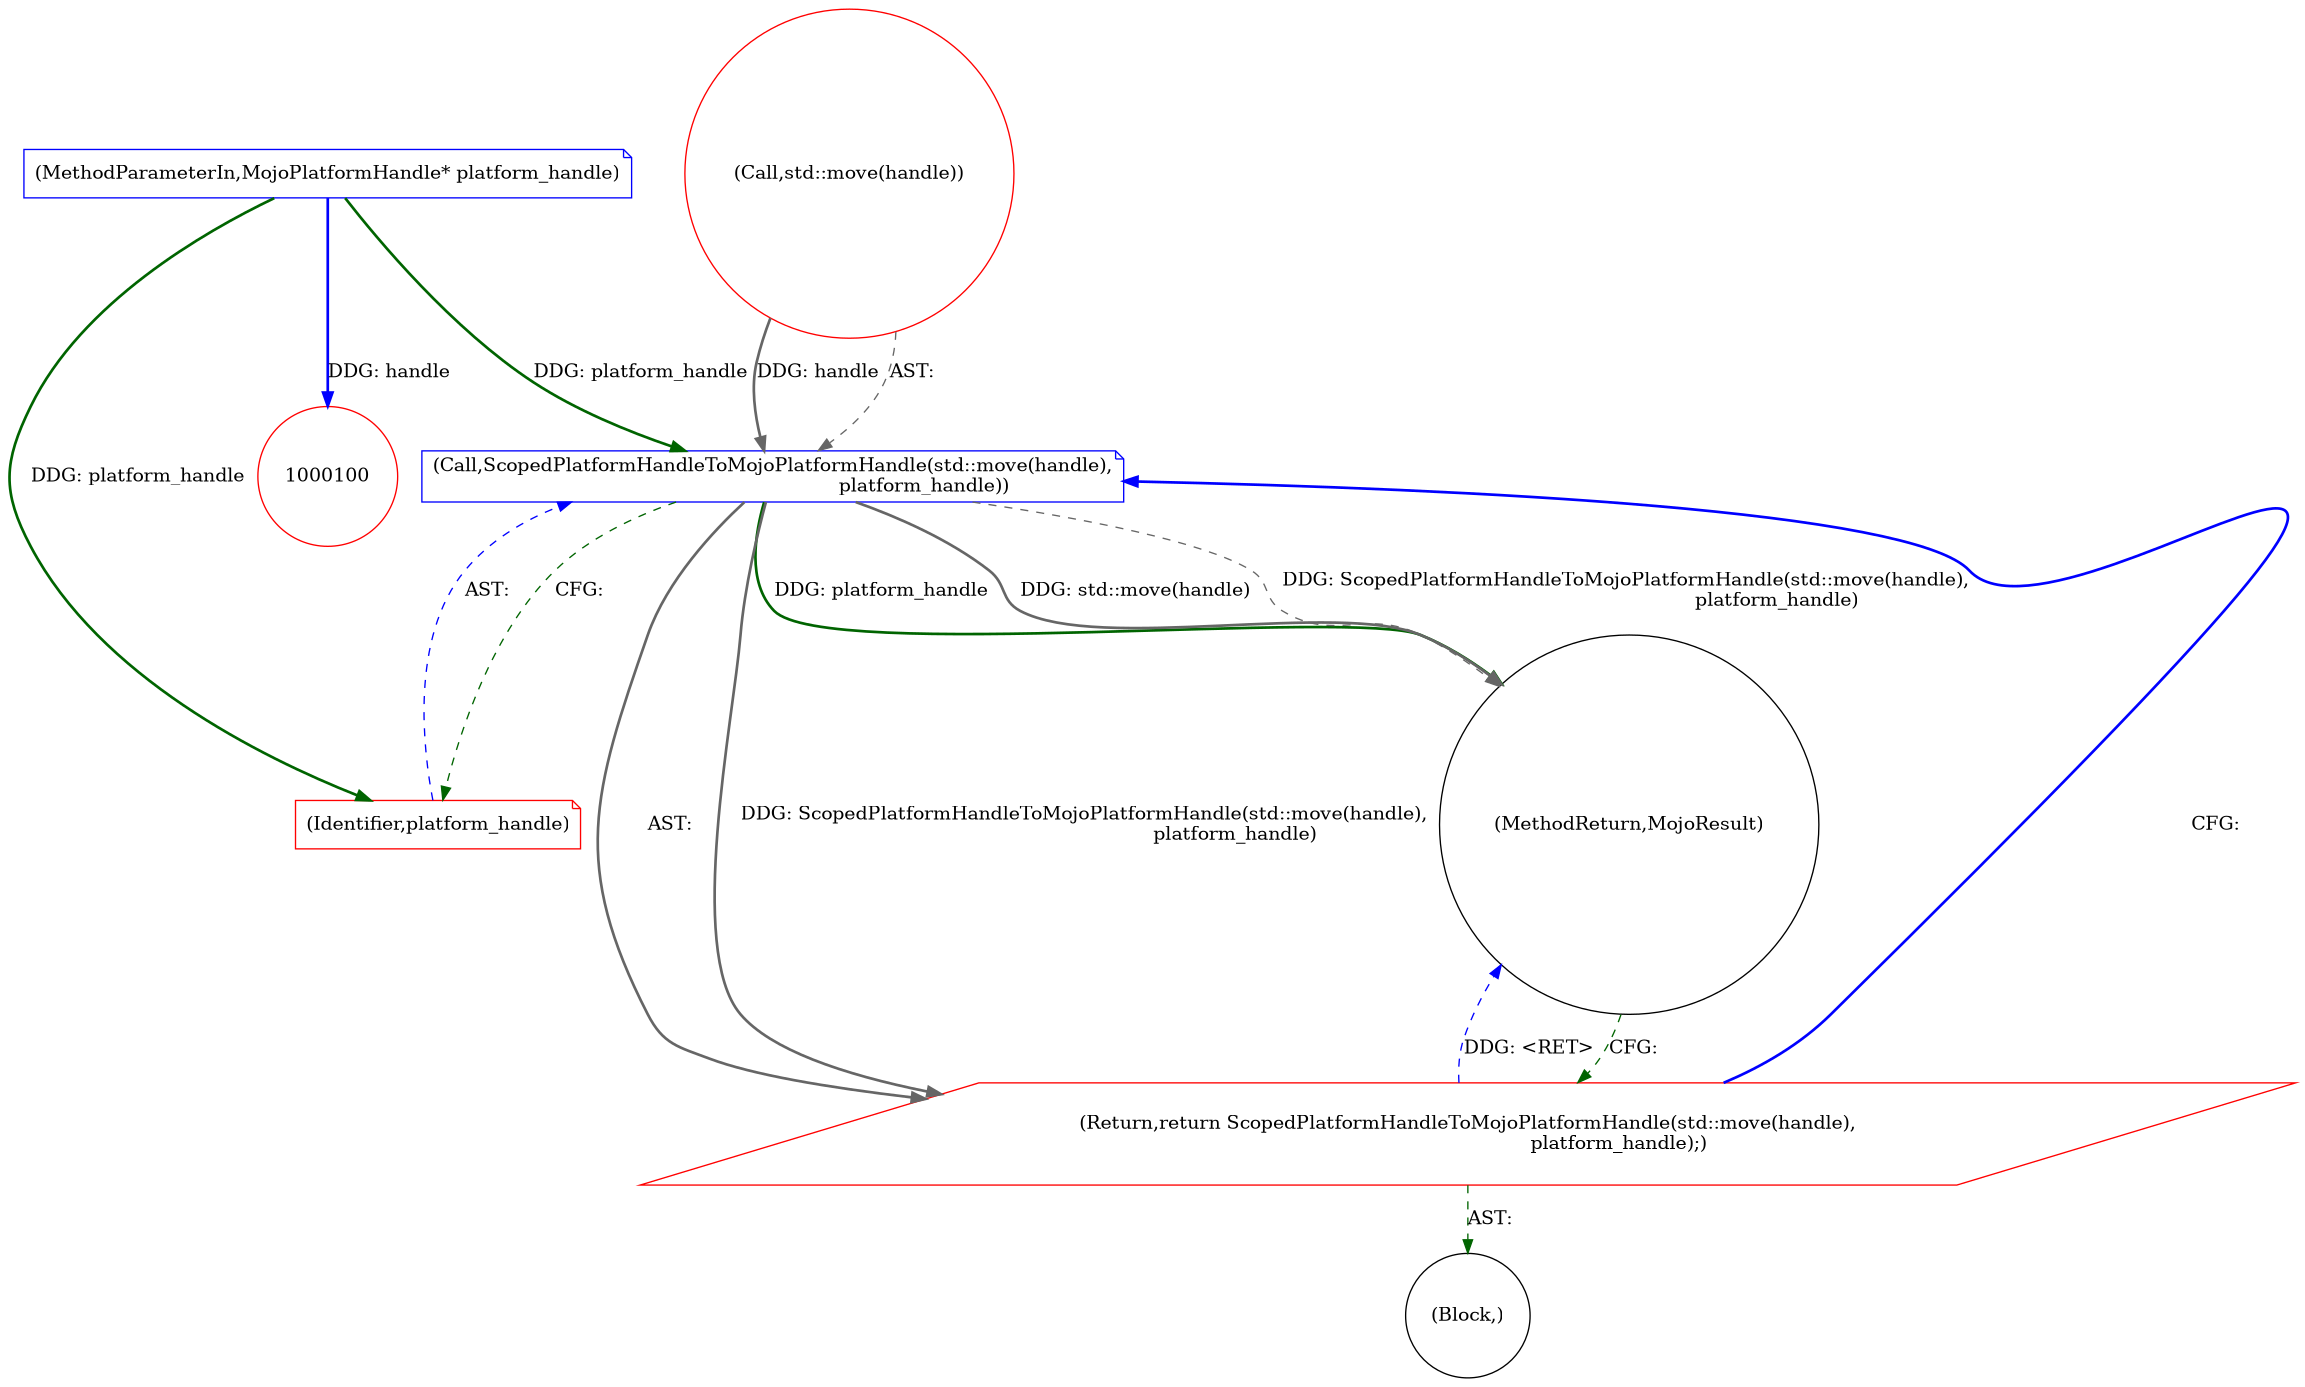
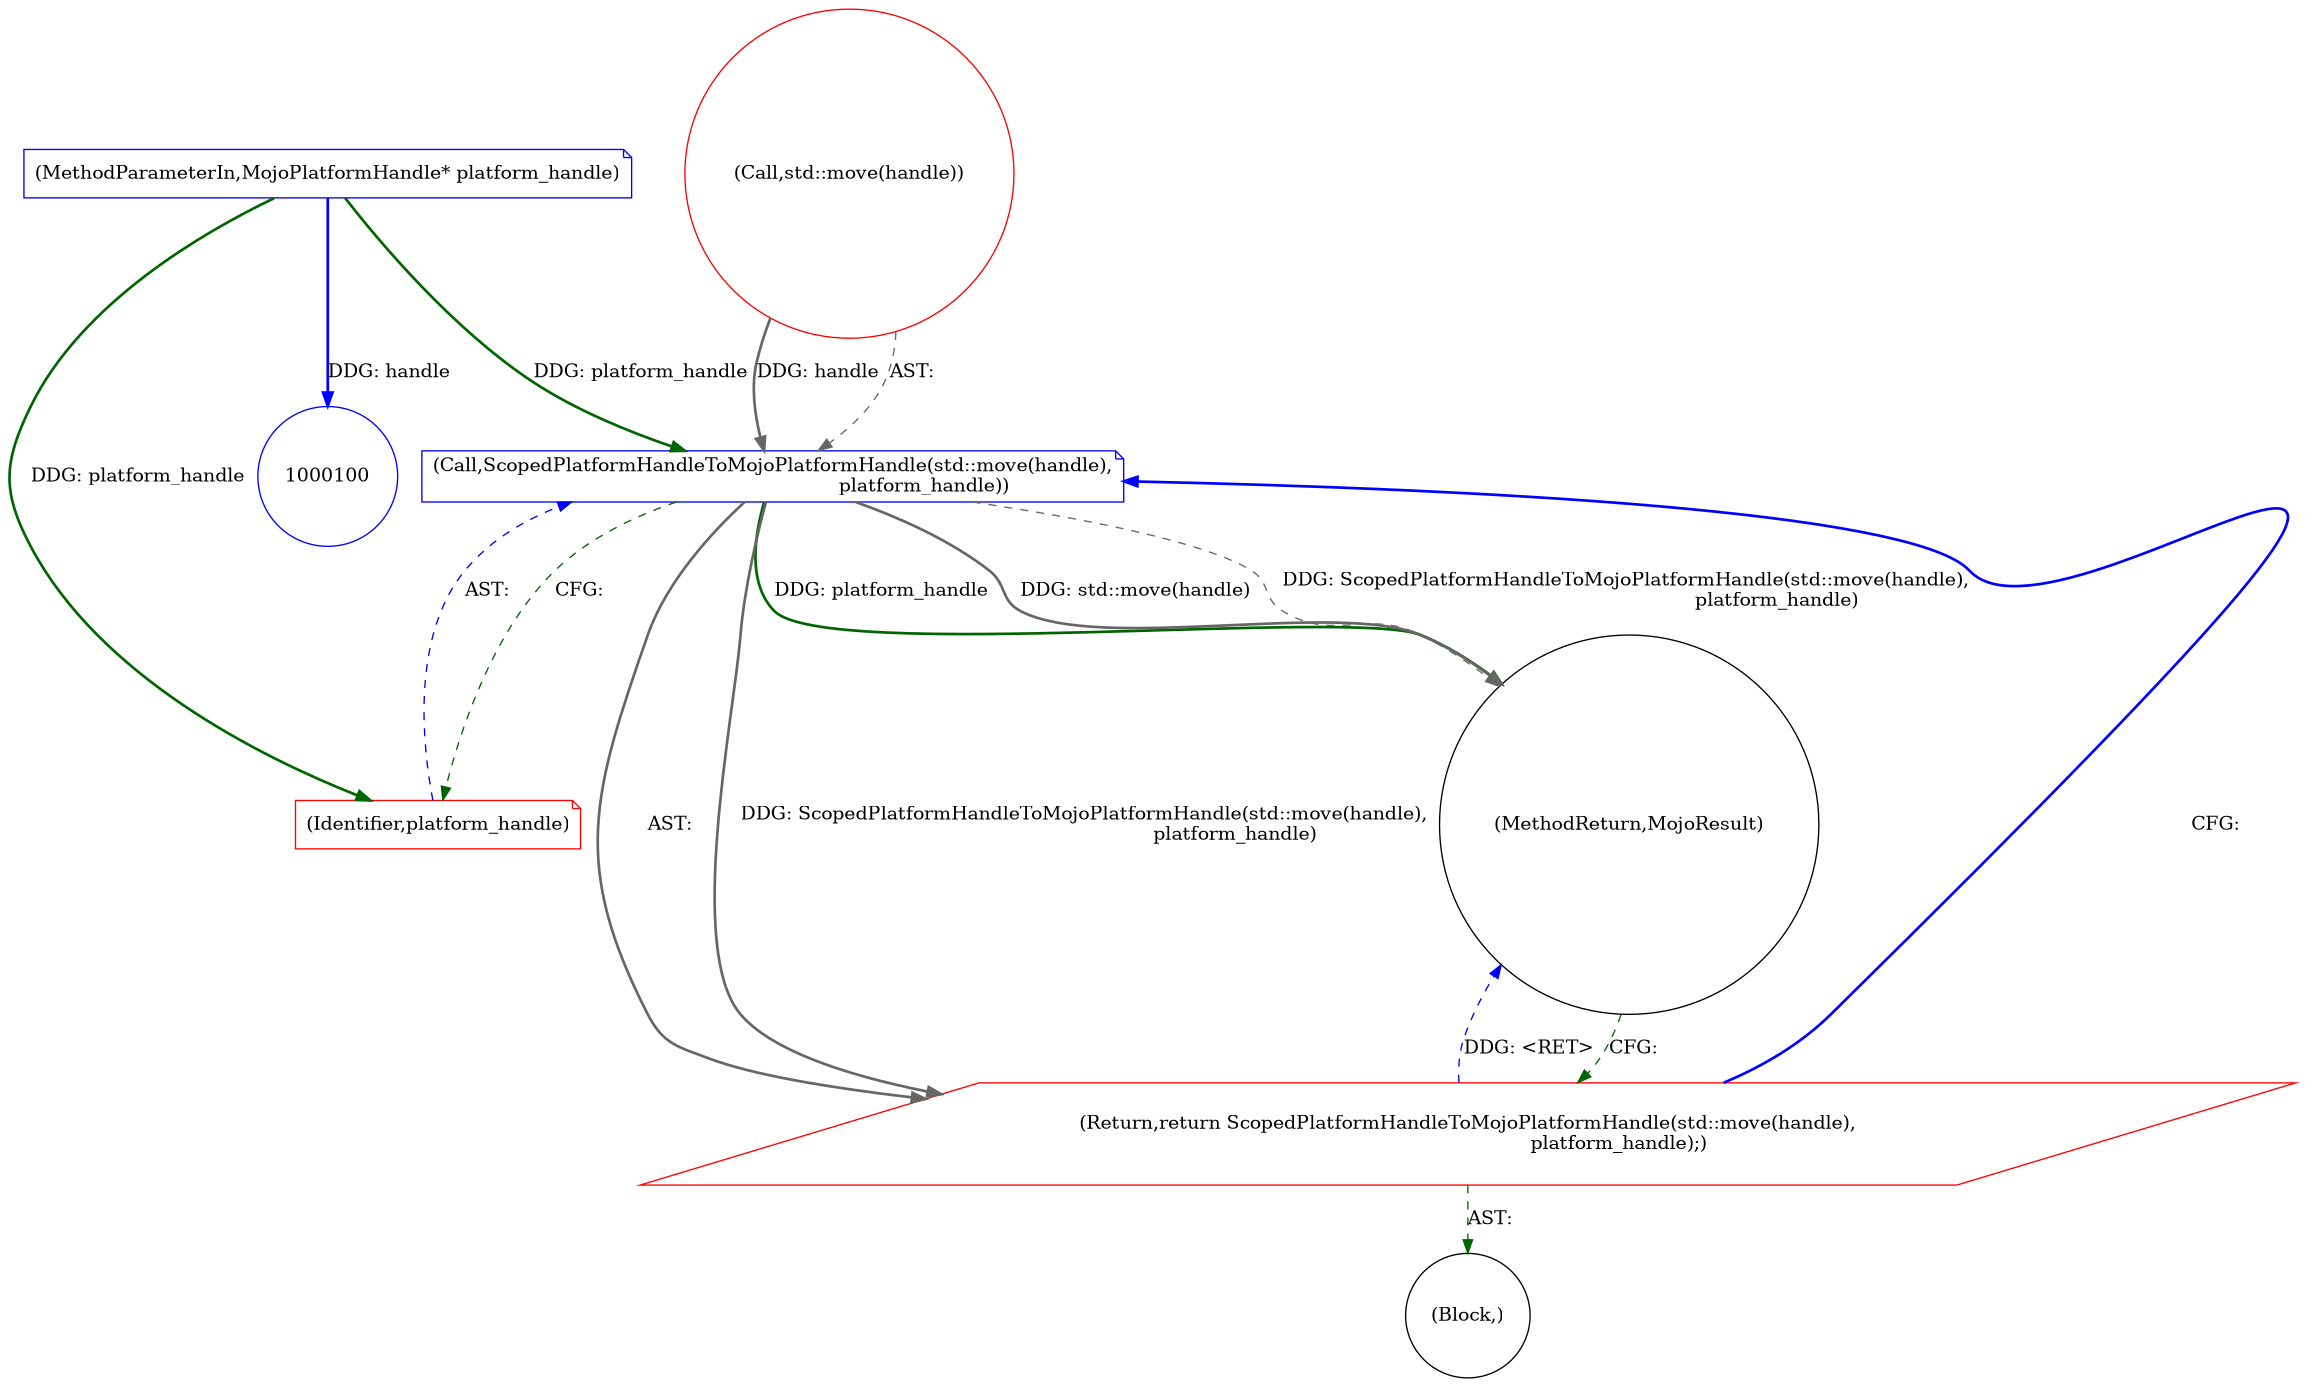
(328, 476) -> (328, 476)
